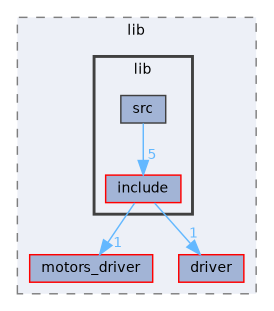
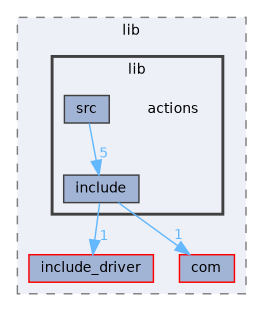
none -> (174, 109)
(143, 189) -> (101, 189)
(91, 268) -> (91, 268)
(211, 268) -> (207, 268)
